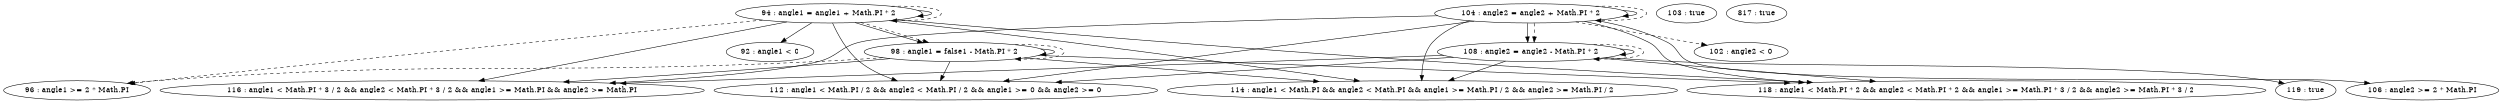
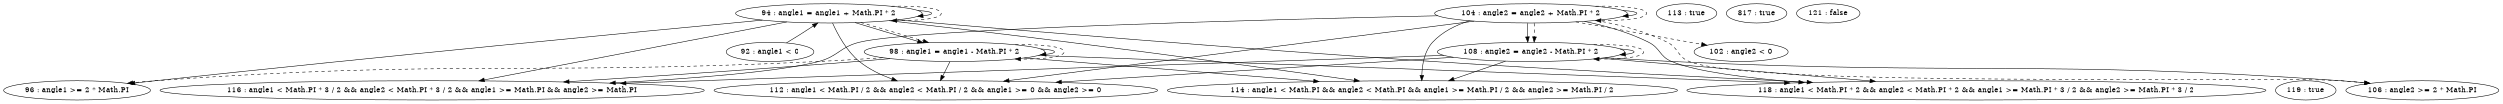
(1687, 13) -> (1687, 13)
none -> (1828, 13)
(798, 31) -> (800, 35)
(449, 51) -> (449, 51)
(955, 52) -> (955, 52)
(1943, 66) -> (1985, 68)
(1974, 79) -> (1974, 79)
